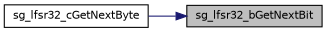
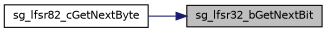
(76, 16) -> (76, 16)
